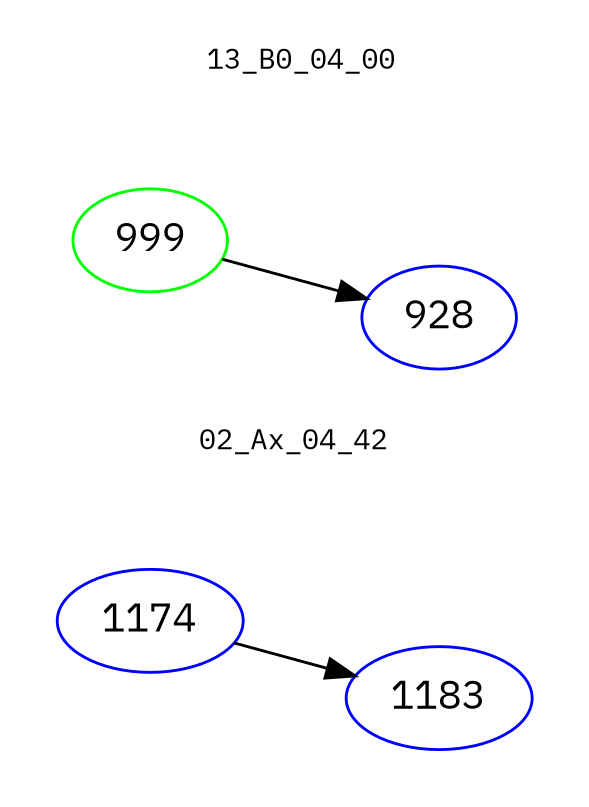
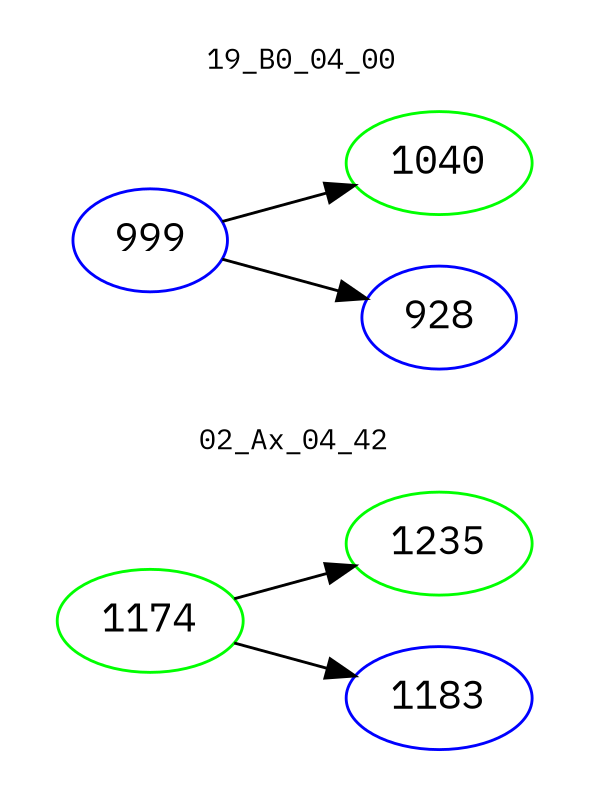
(303, 62) -> (303, 62)
none -> (439, 163)
(150, 240) -> (150, 240)
none -> (439, 544)
(150, 621) -> (150, 621)
